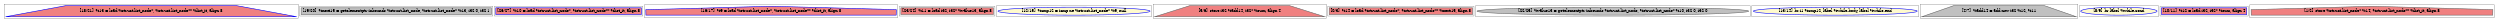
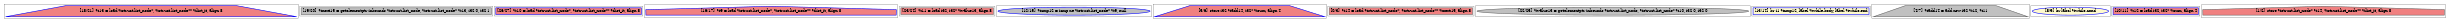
(1074, 11) -> (1074, 11)
(1240, 11) -> (1240, 11)
(1835, 11) -> (1811, 11)
